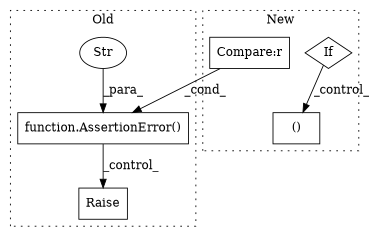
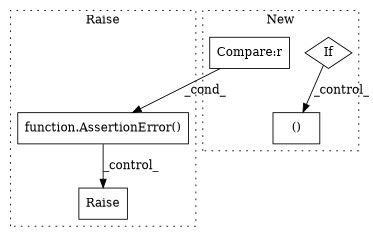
(103, 20) -> (103, 20)
(103, 53) -> none
